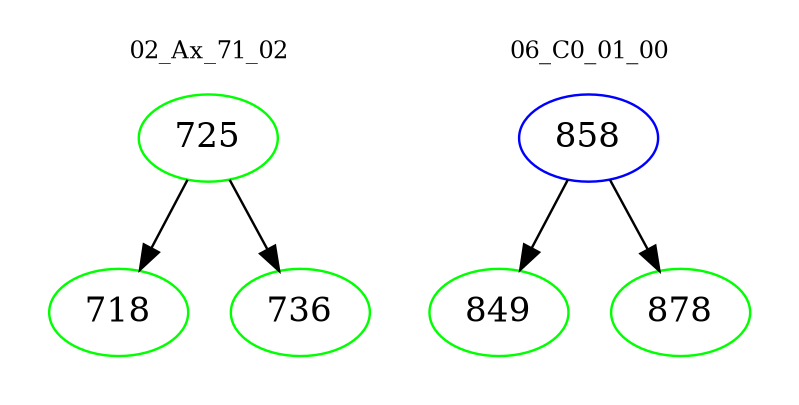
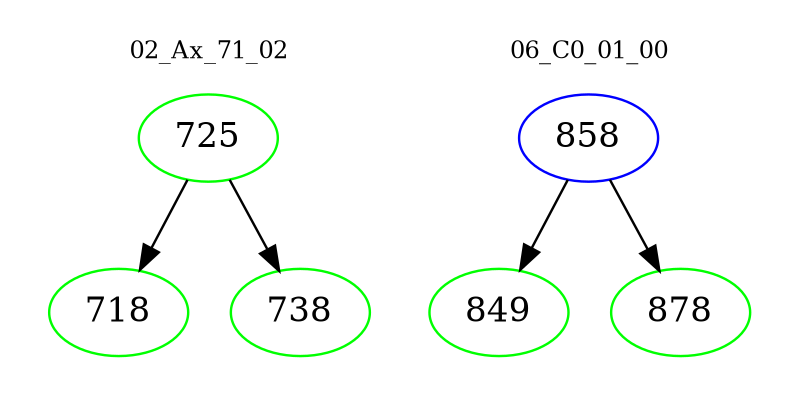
(300, 312) -> (300, 312)
